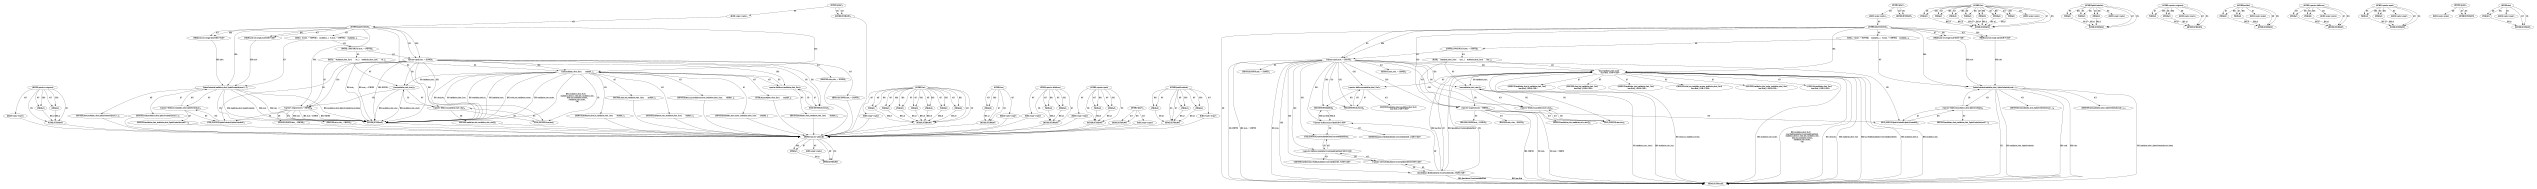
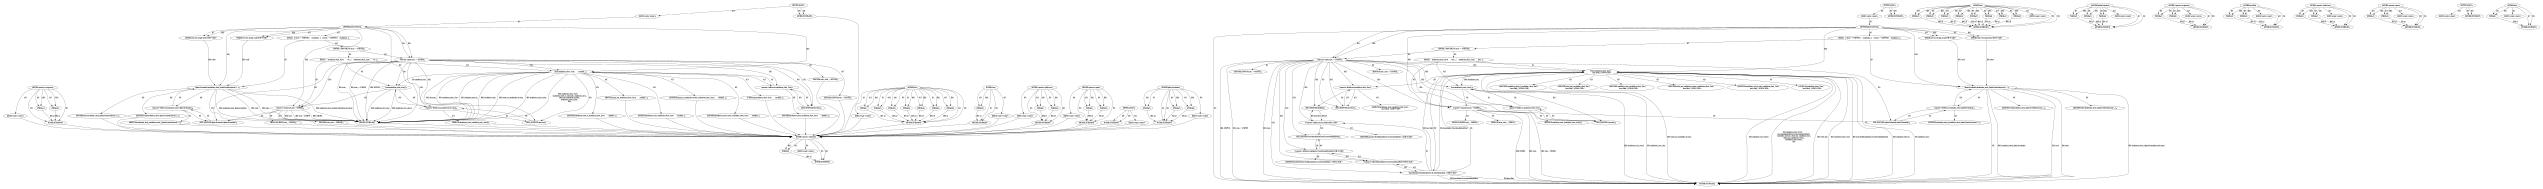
none -> (2017, 16)
